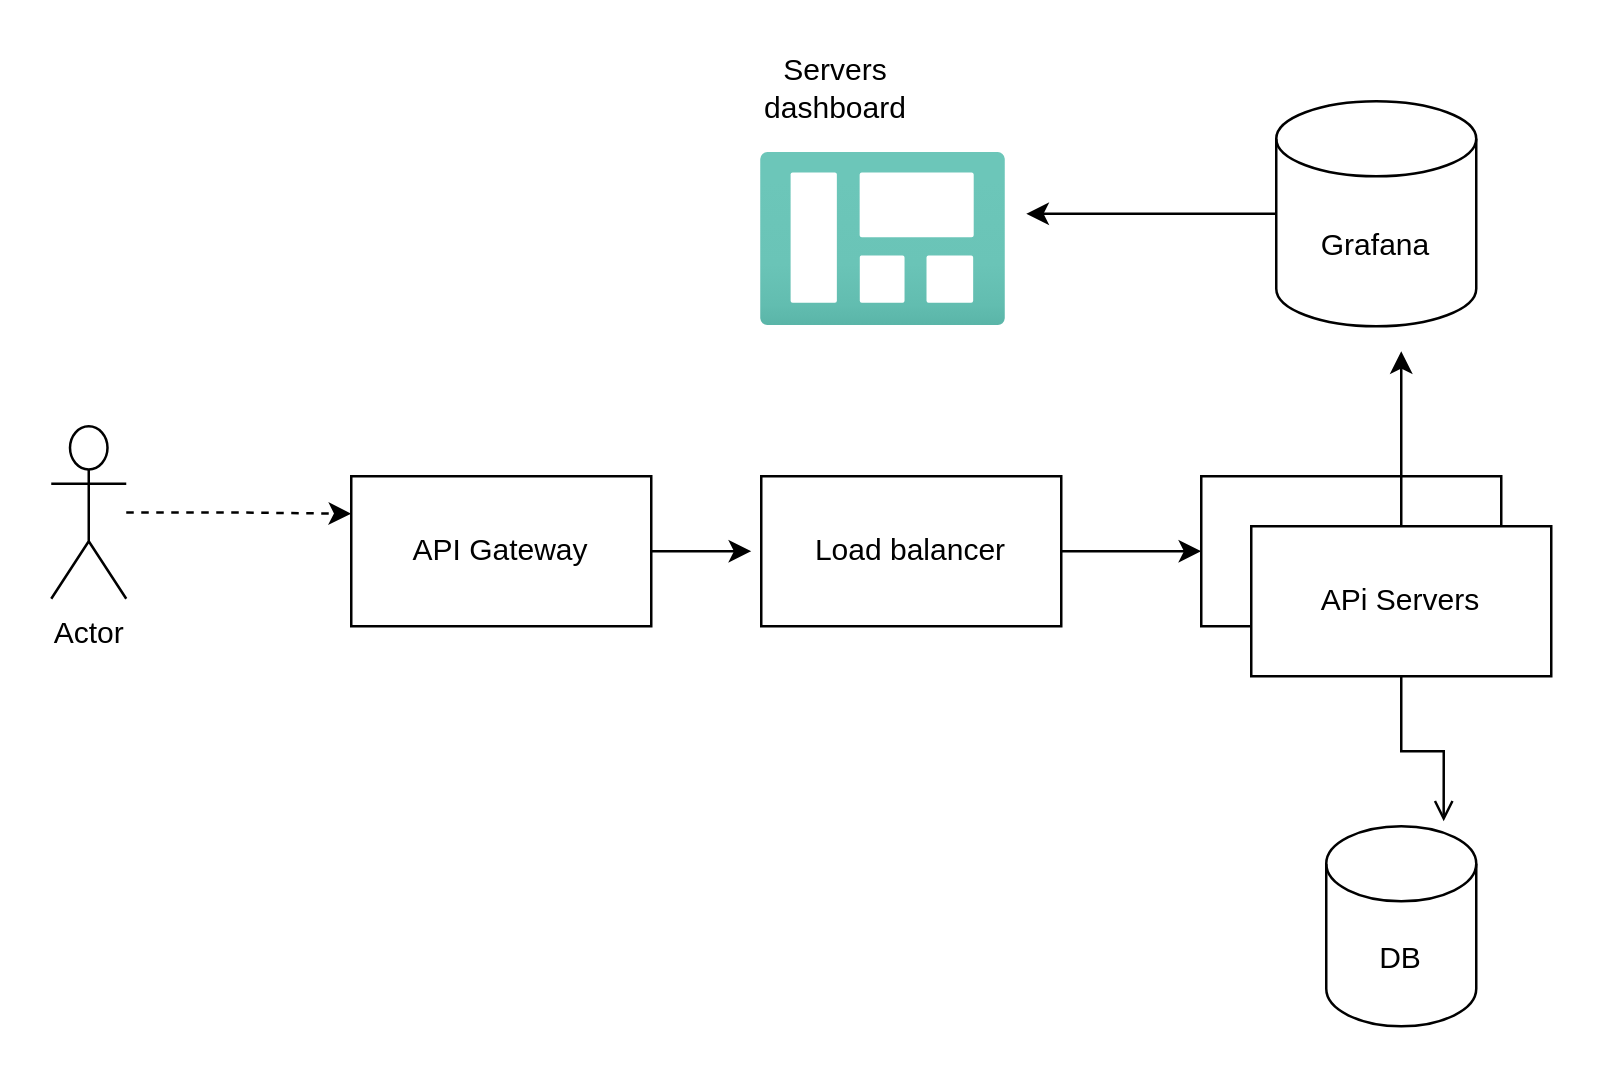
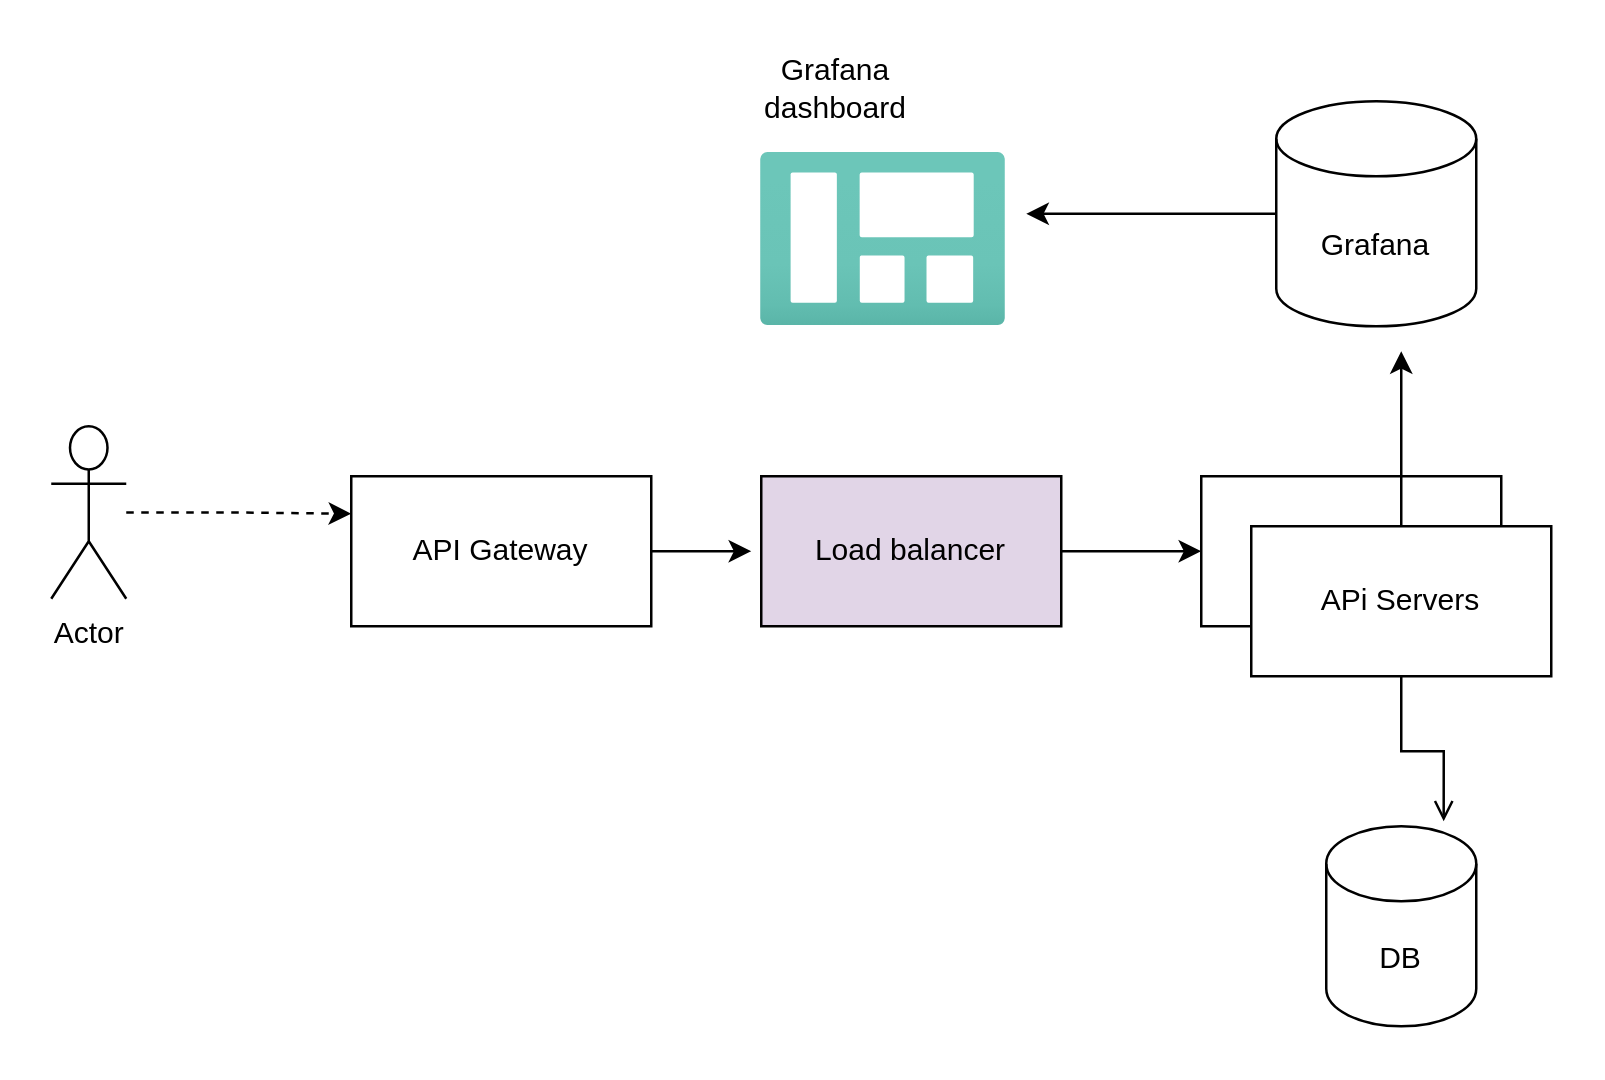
(836, 89) -> (836, 89)
(911, 551) -> (911, 551)
